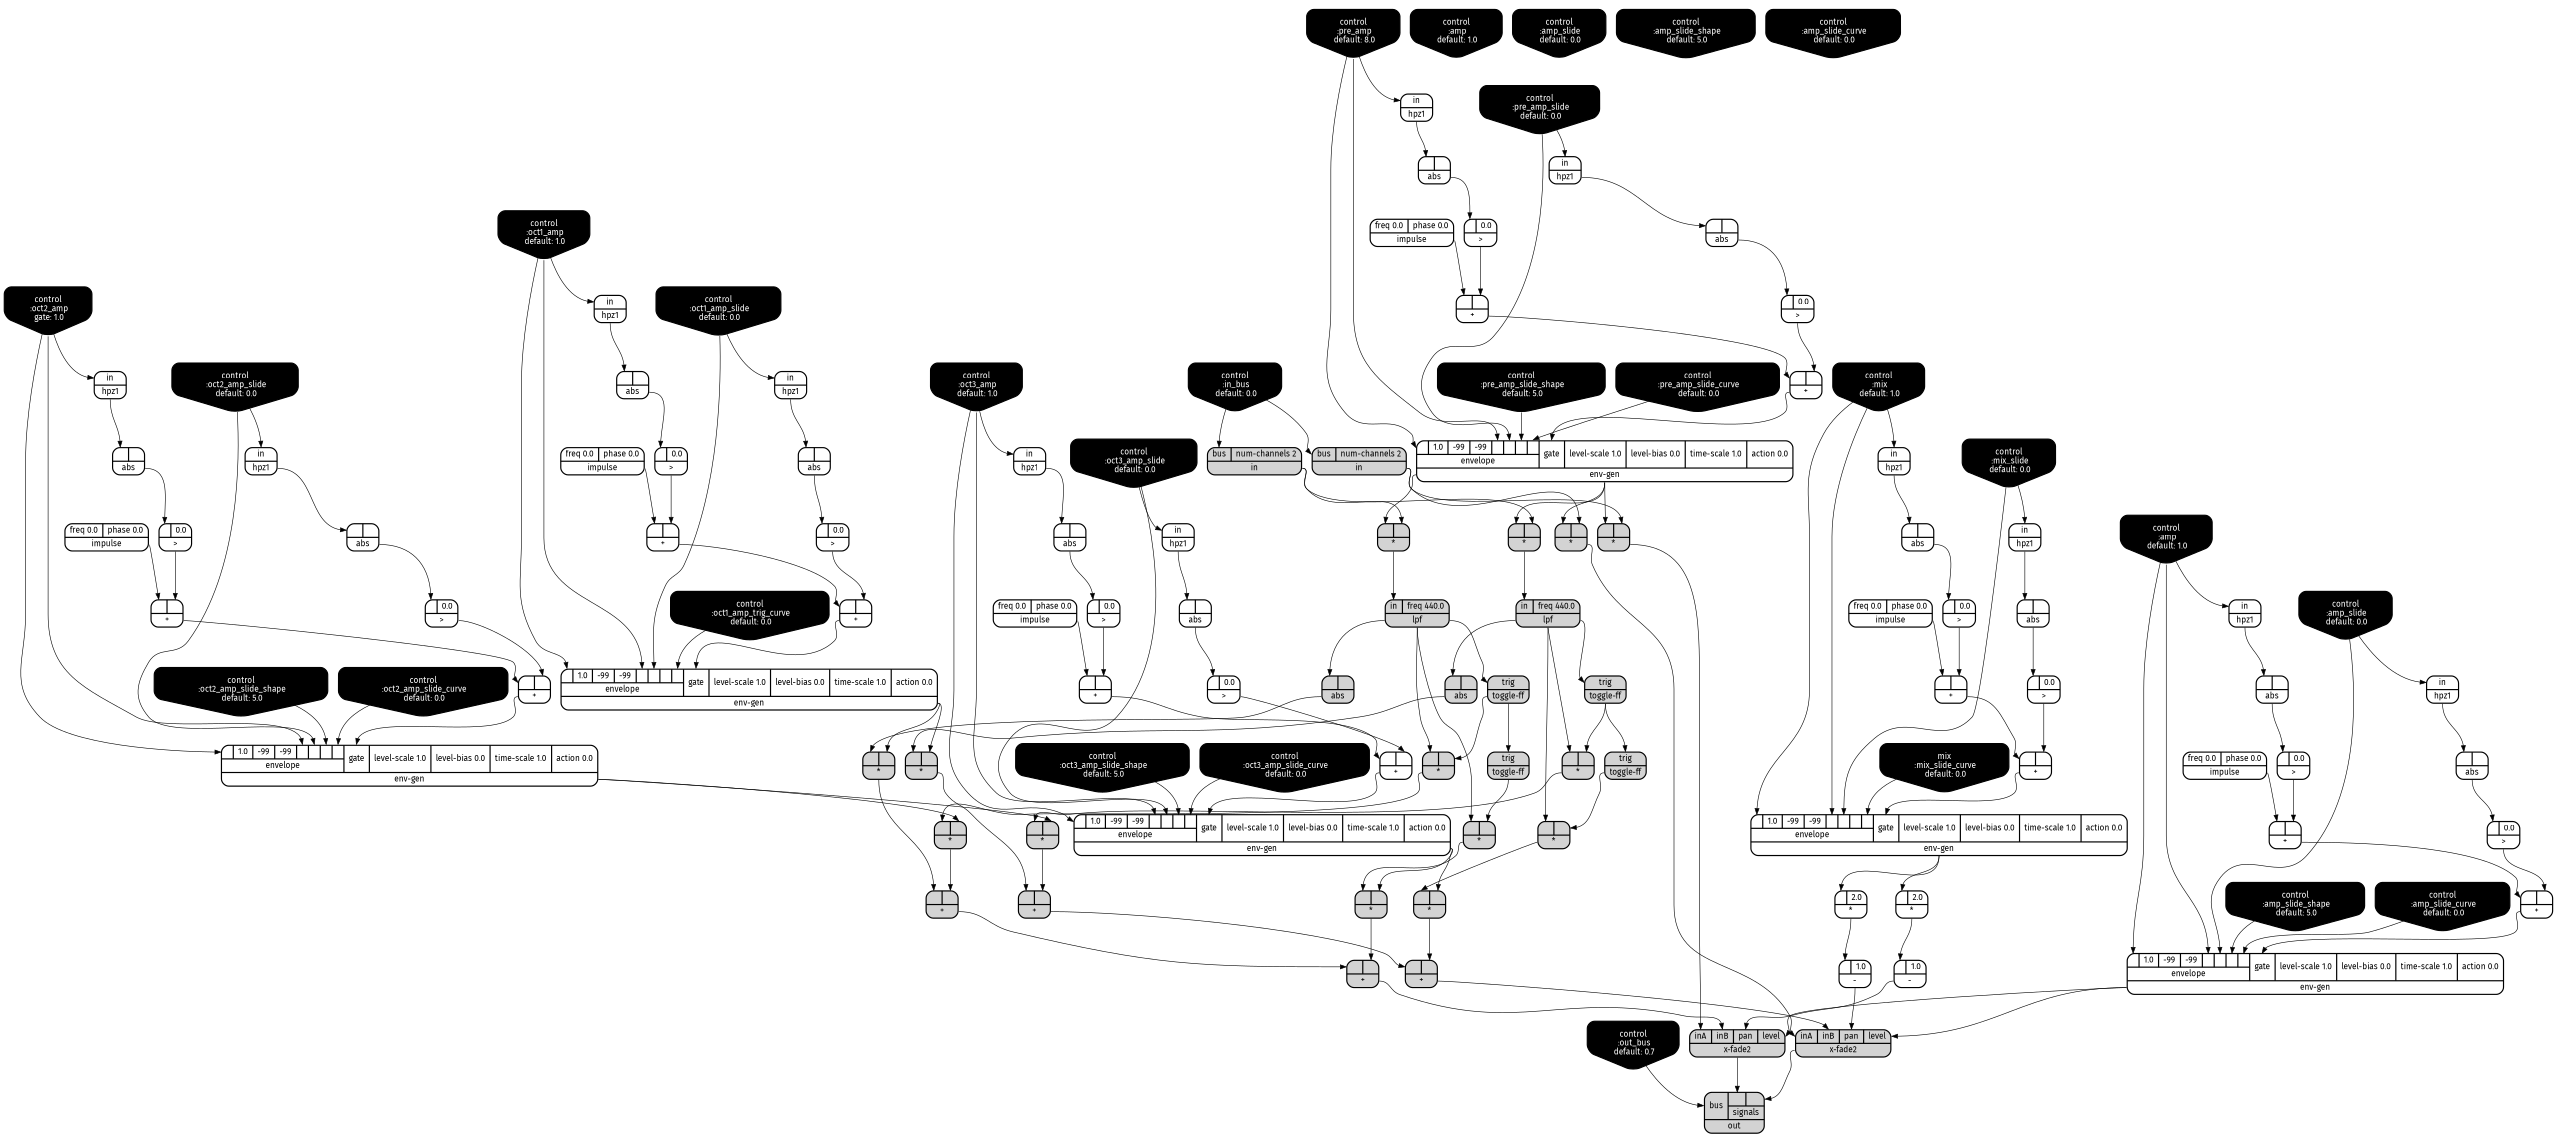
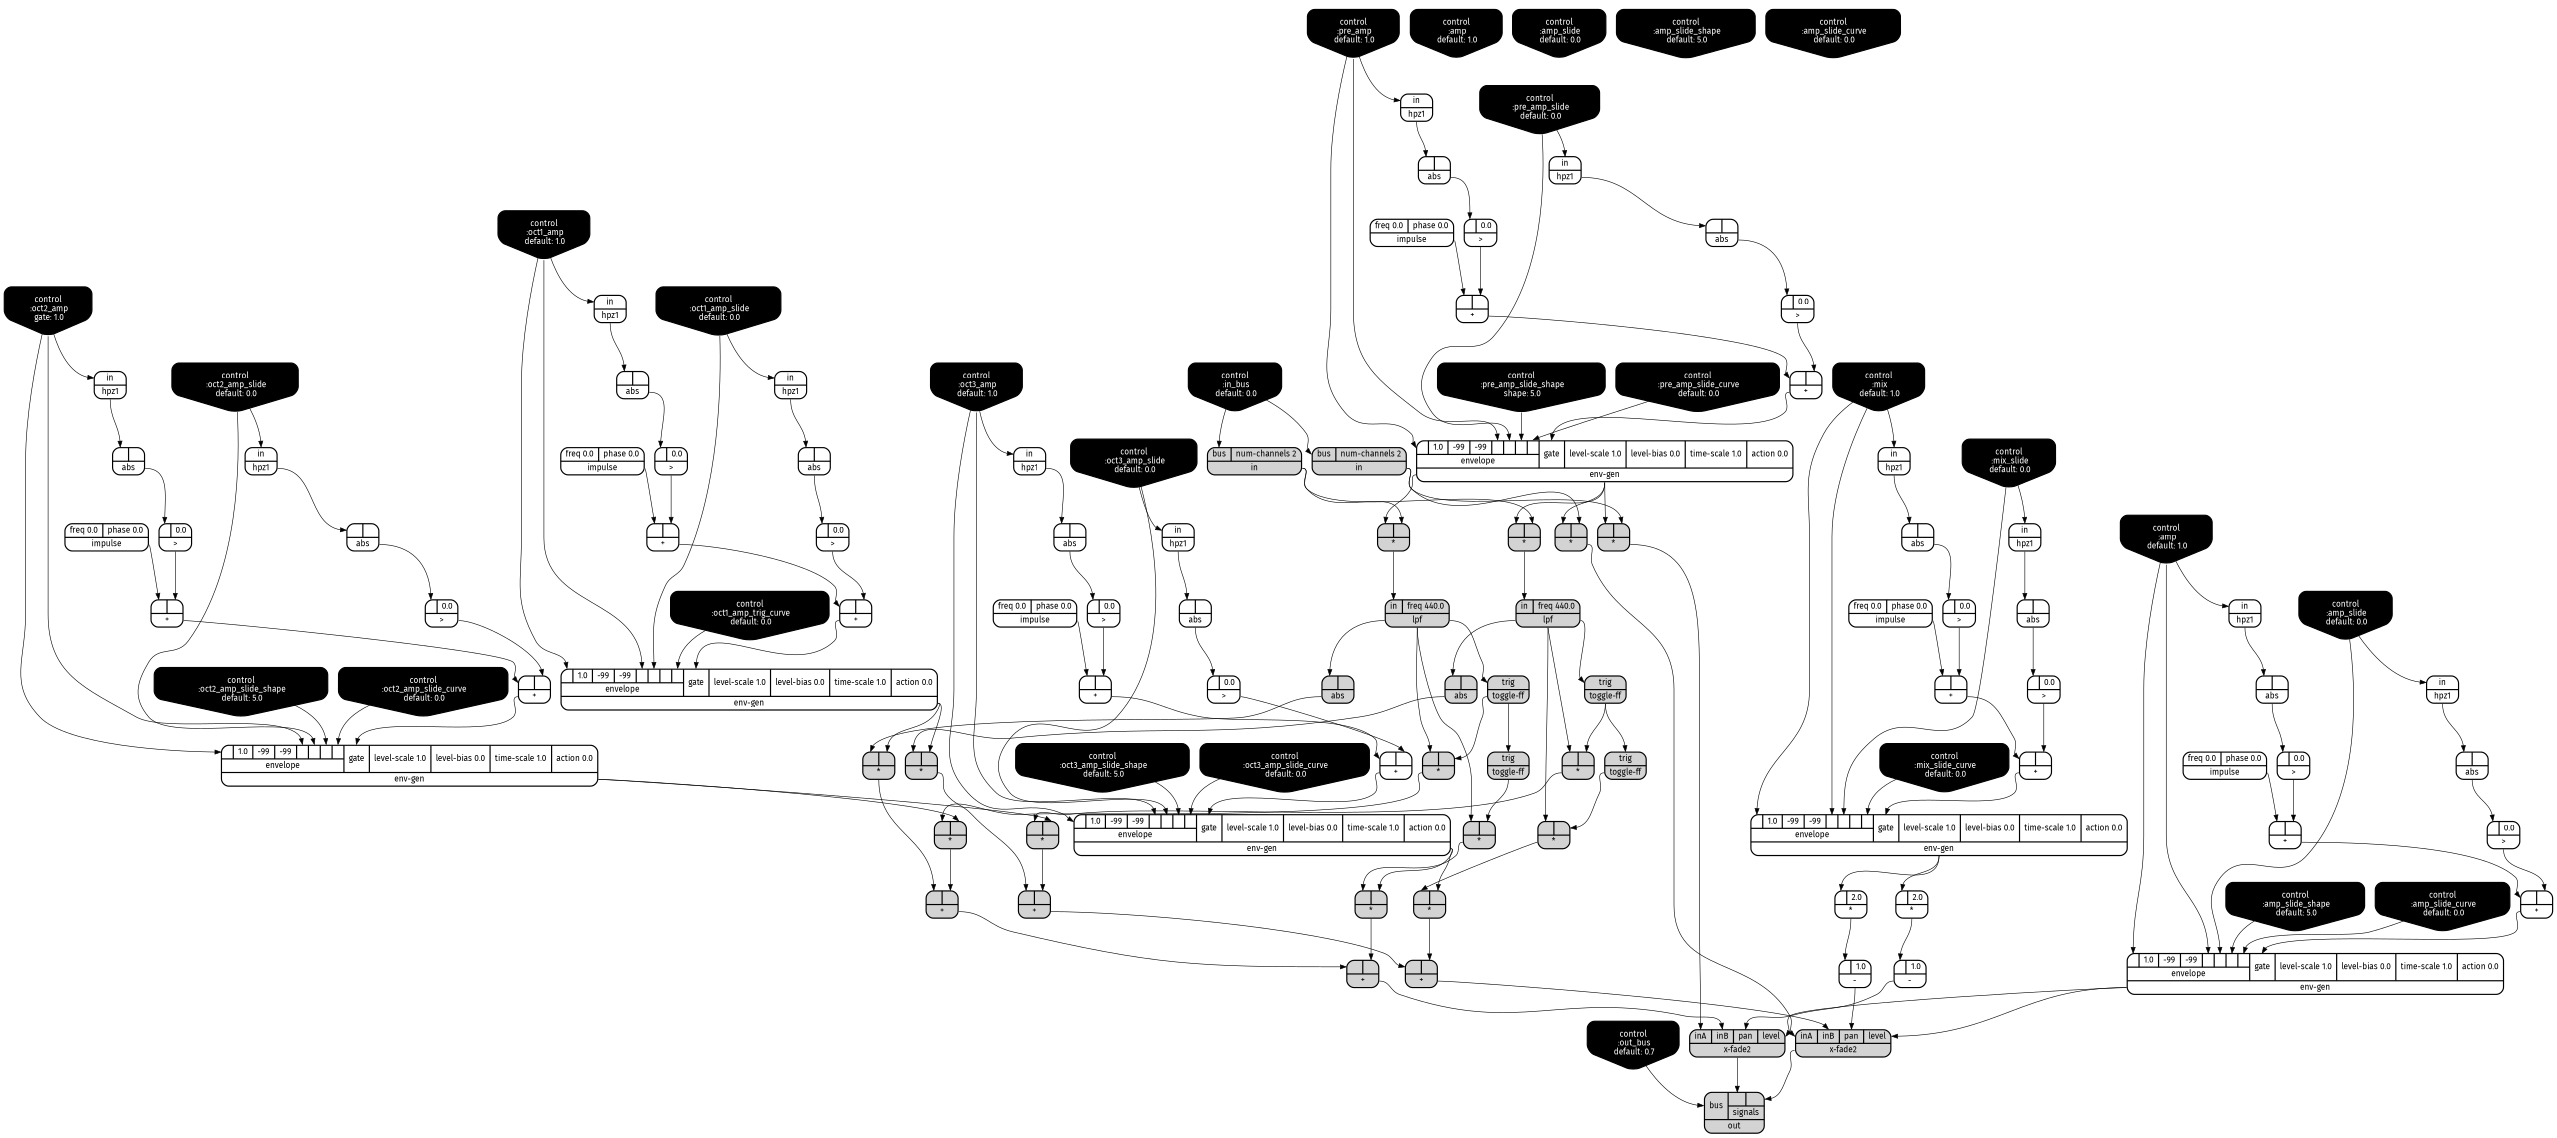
(1353, 32) -> (1353, 32)
(1521, 385) -> (1521, 385)
(1944, 766) -> (1944, 766)
